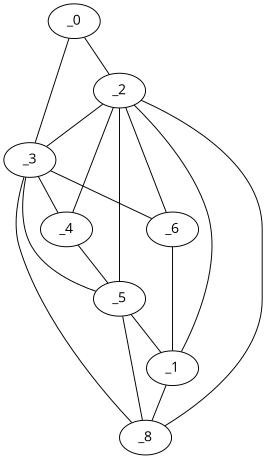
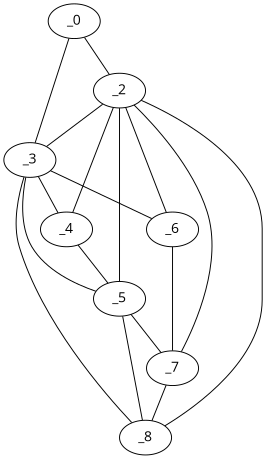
(173, 368) -> (173, 368)
